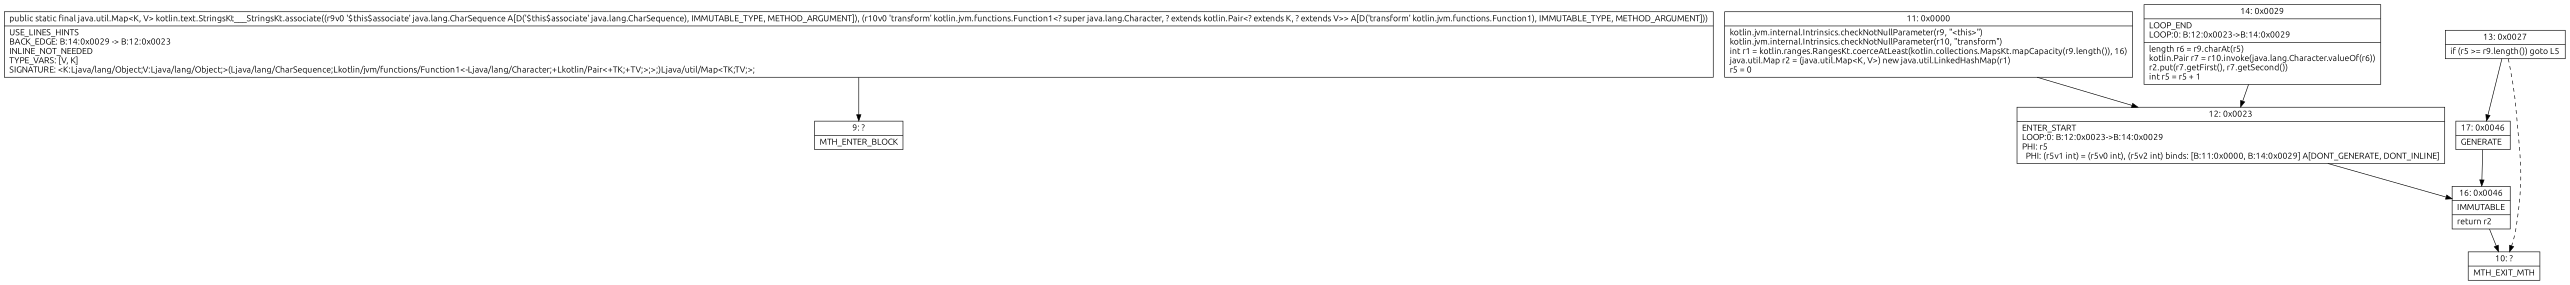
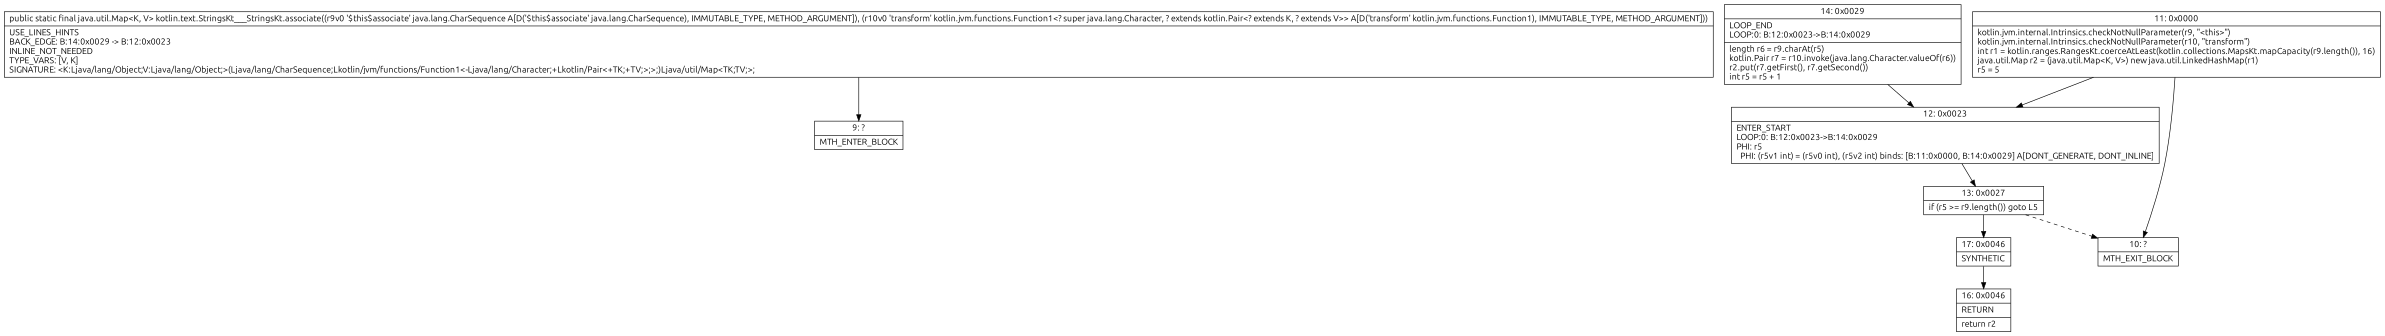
(1741, 70) -> (1989, 70)
(2481, 142) -> (1983, 259)
(2387, 180) -> (1967, 172)
(2481, 207) -> (1978, 310)
(2493, 237) -> (2166, 156)
(2504, 273) -> (2138, 259)
